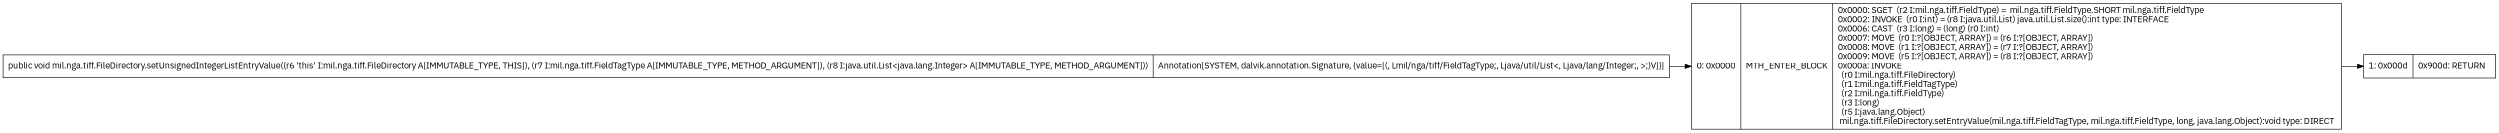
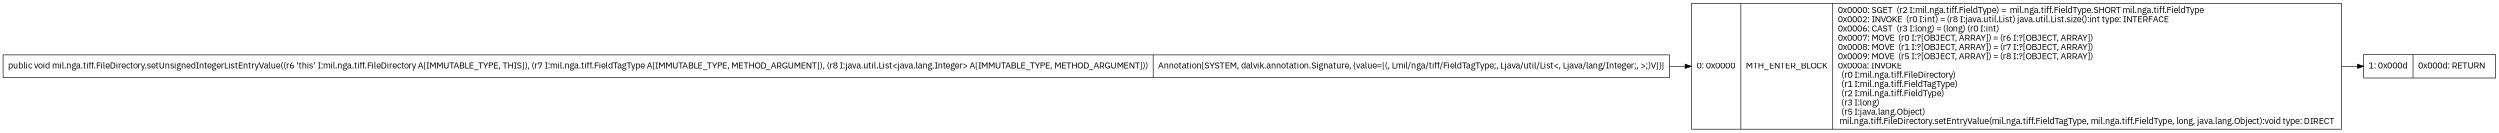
(2454, 66) -> (2454, 66)
